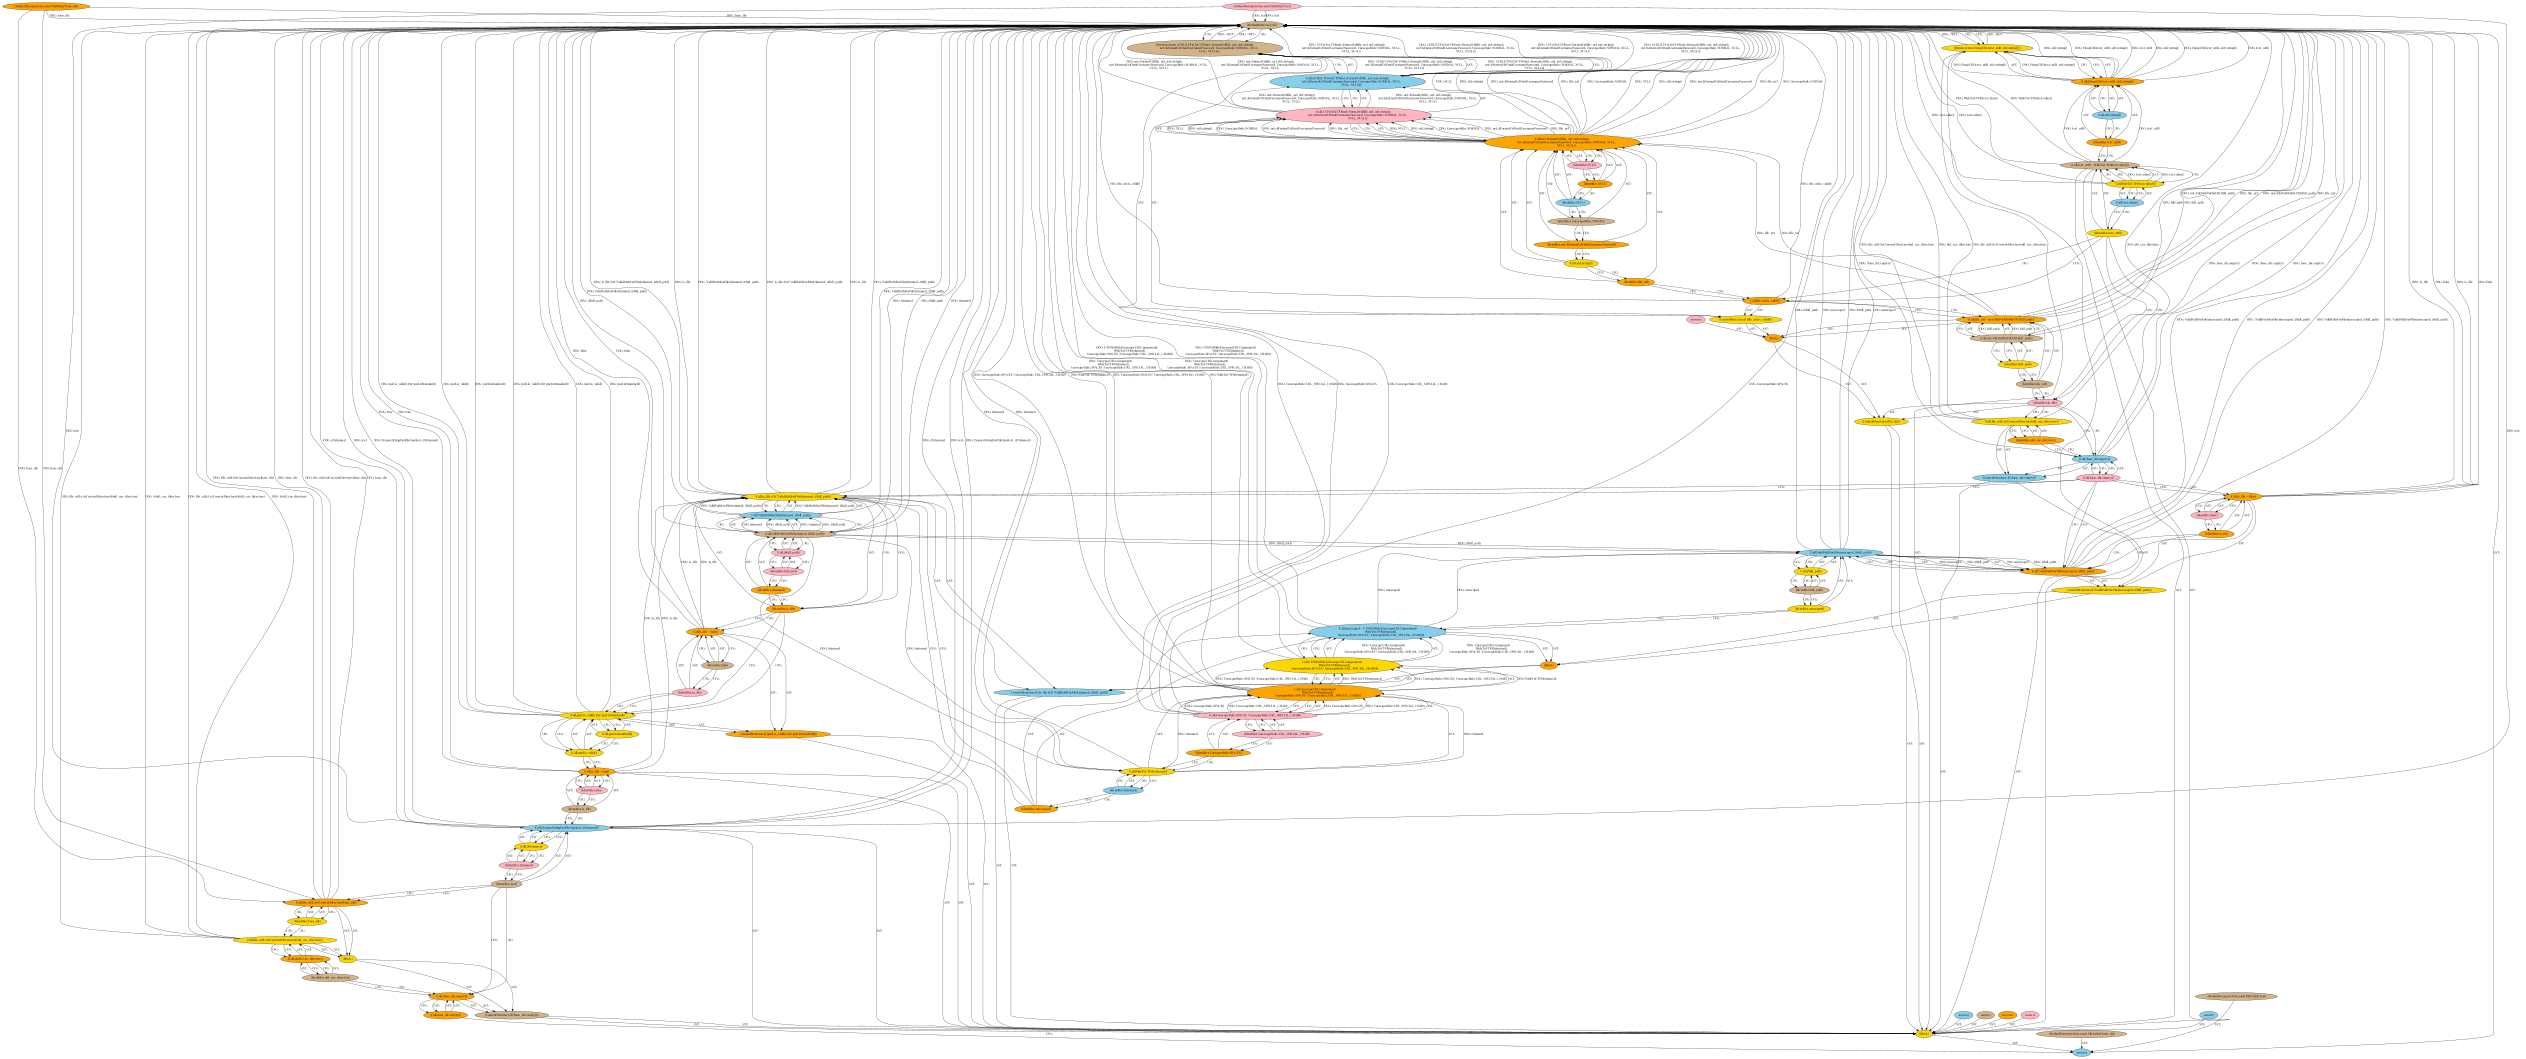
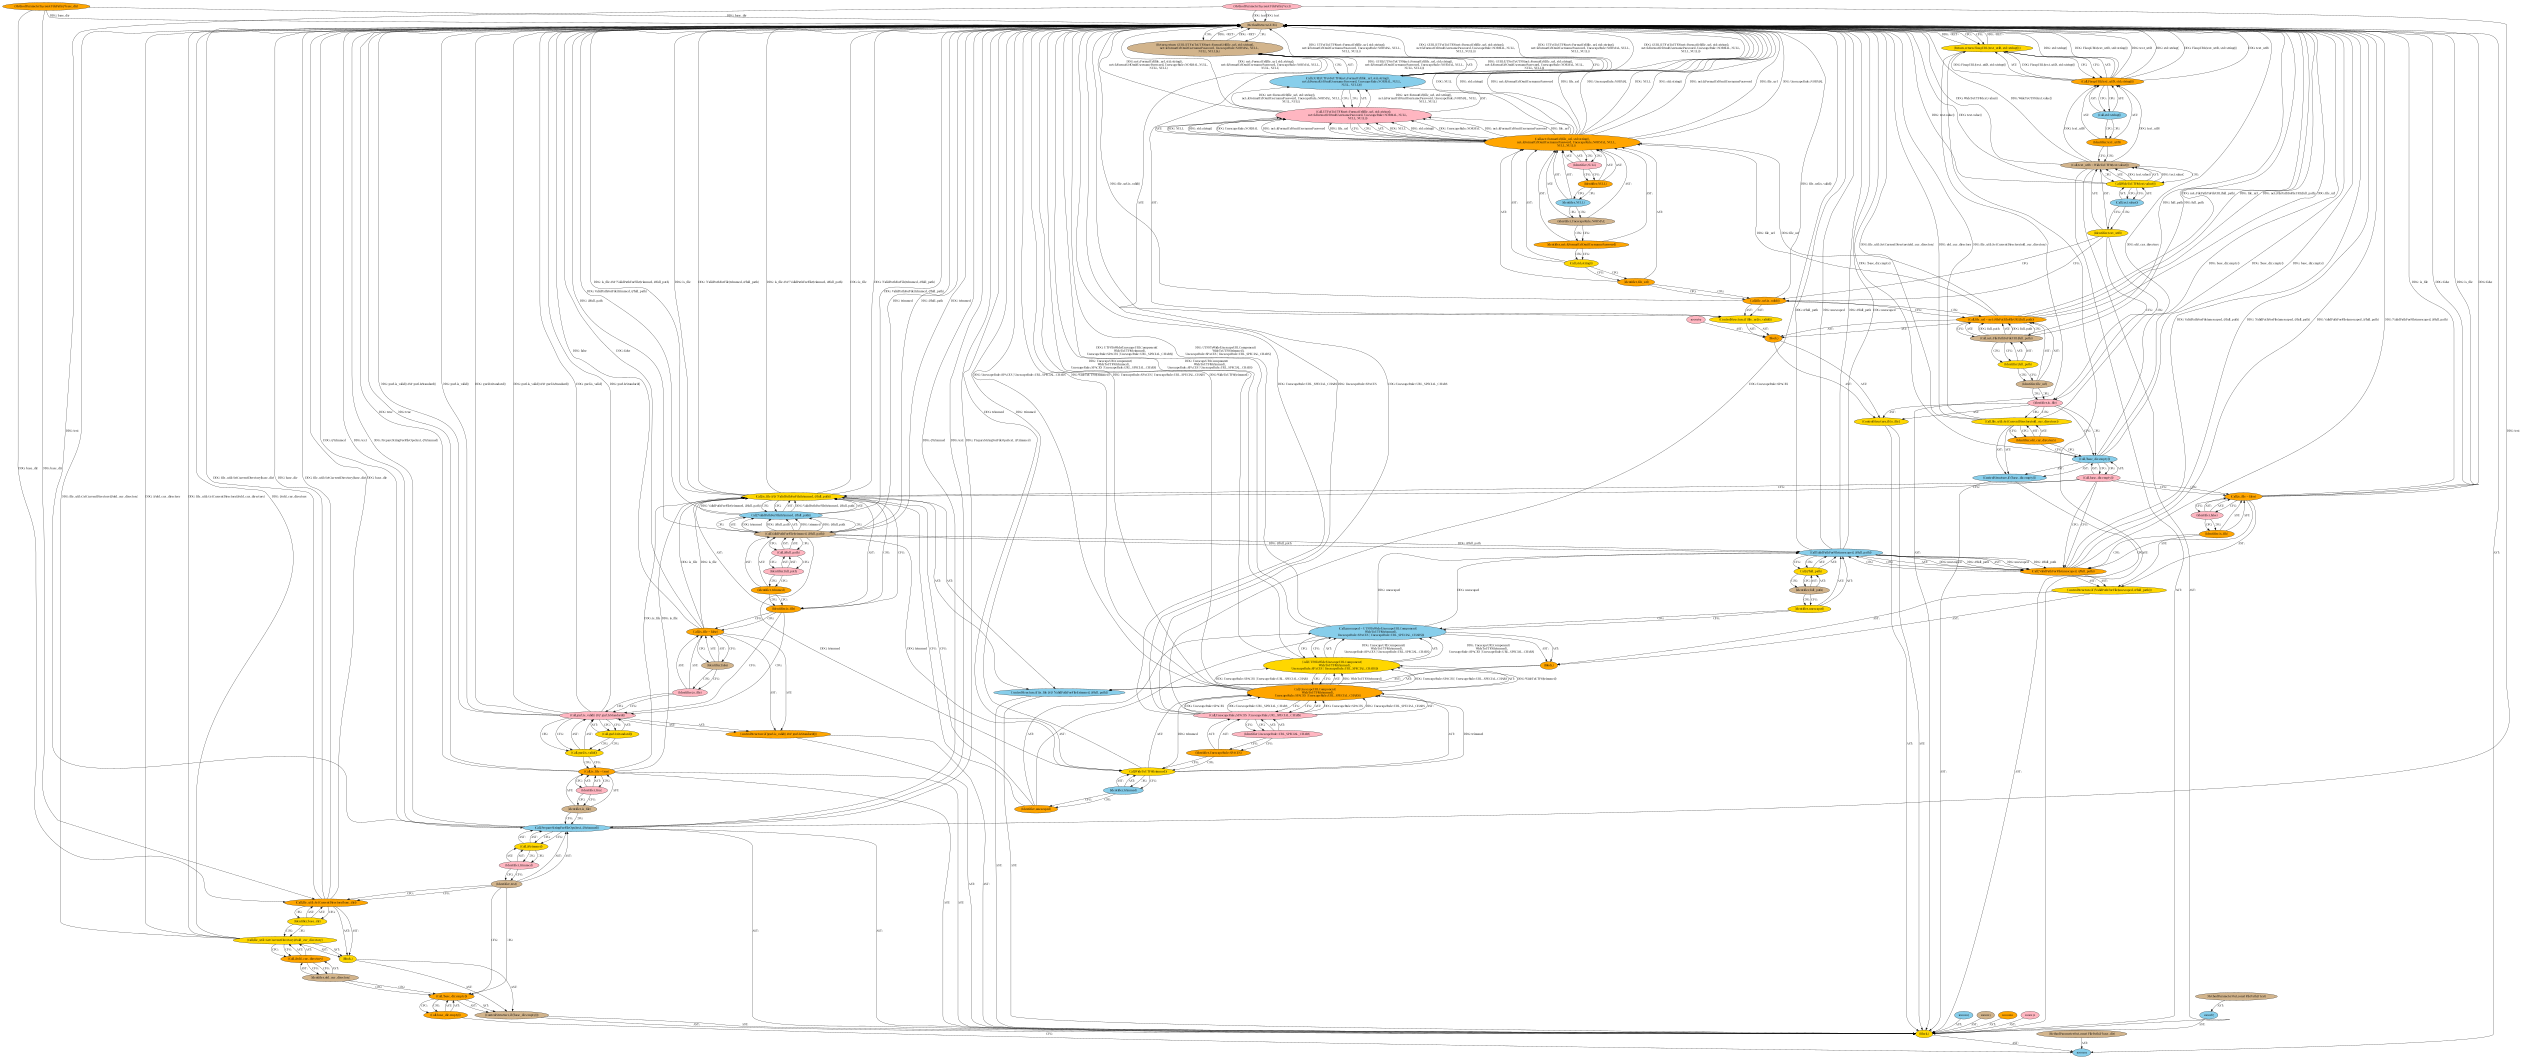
(598, 716) -> (598, 716)
(2169, 1038) -> (2218, 1004)
